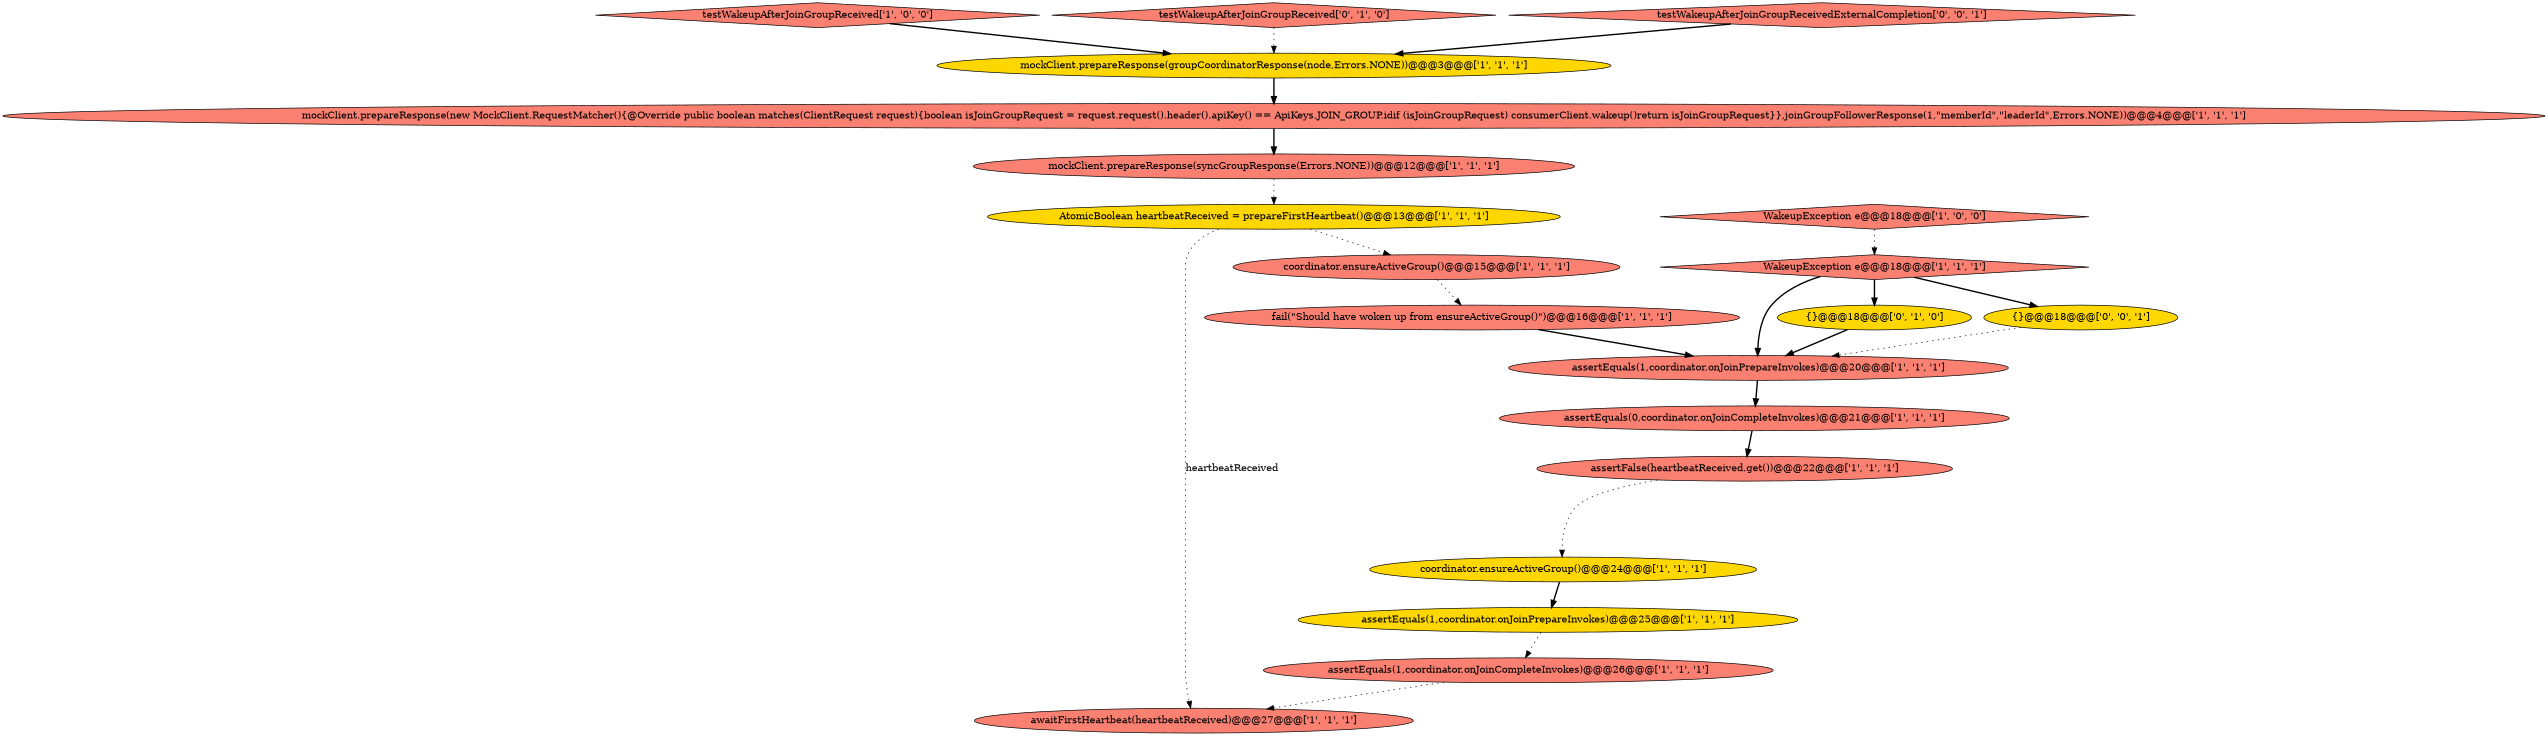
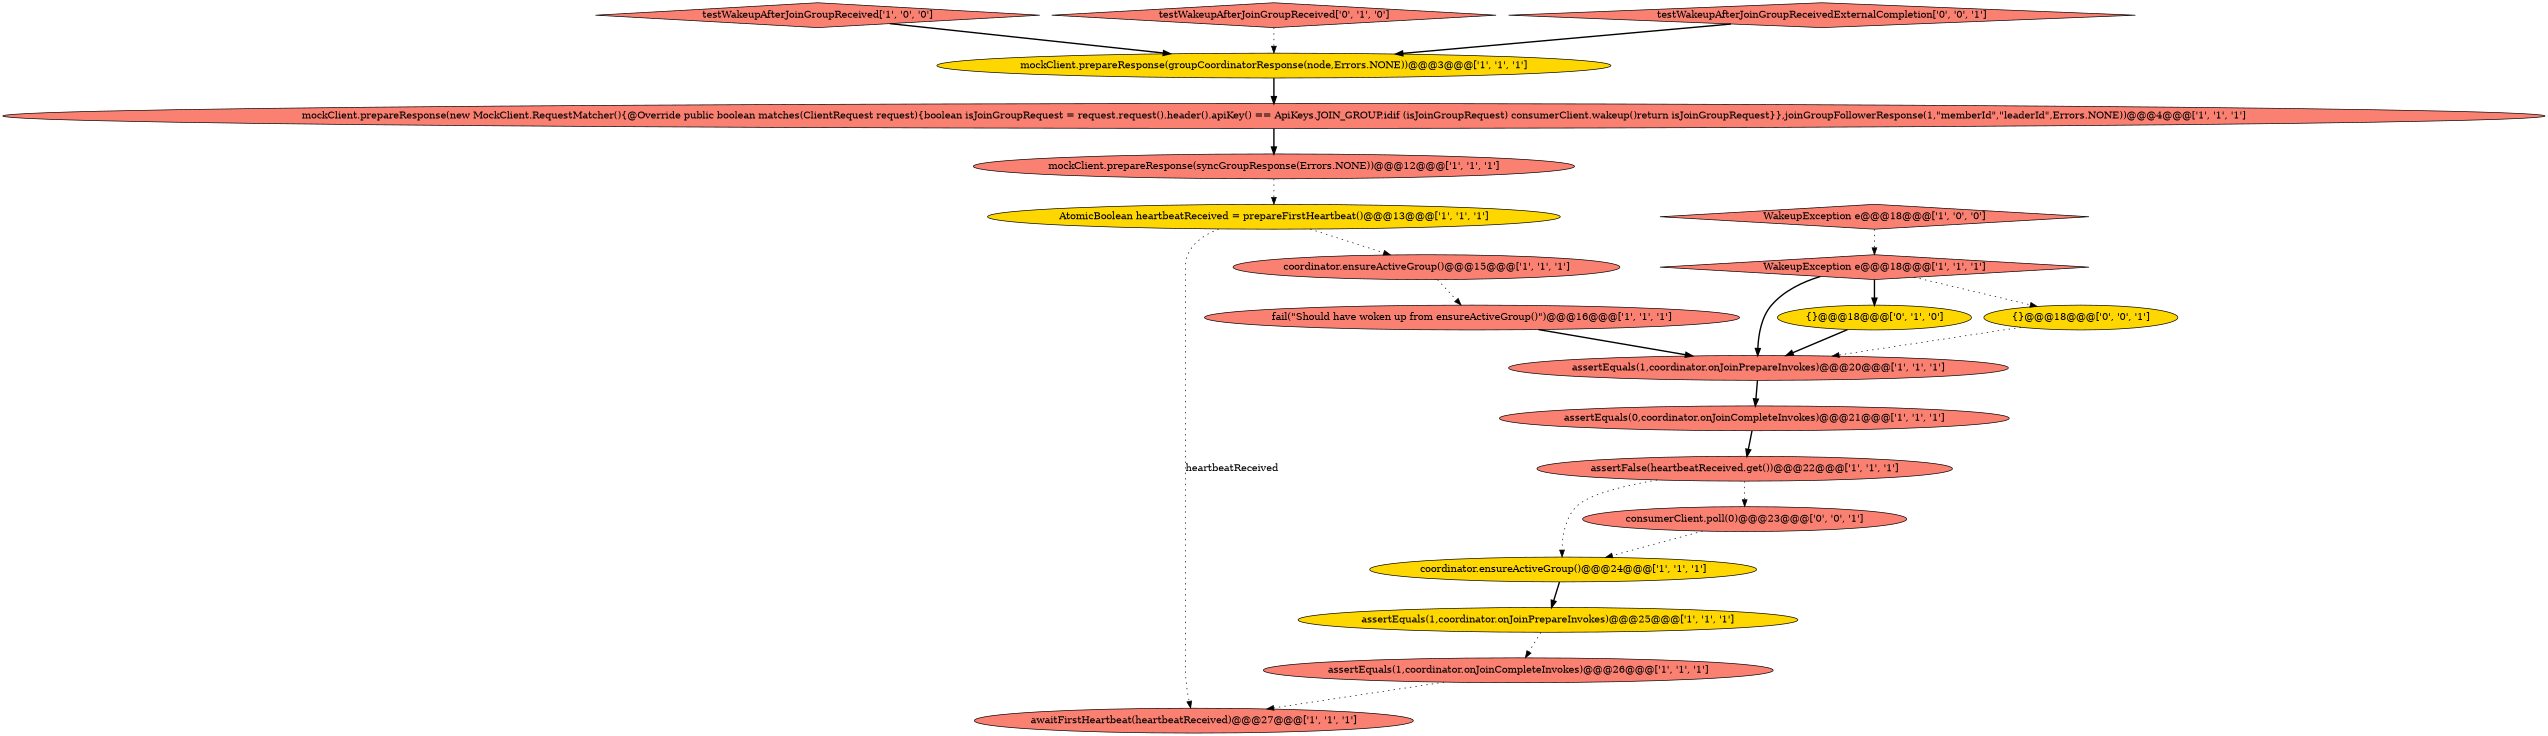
(1972, 291) -> (1972, 291)
none -> (1745, 519)
